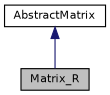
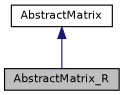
(55, 79) -> (62, 79)
